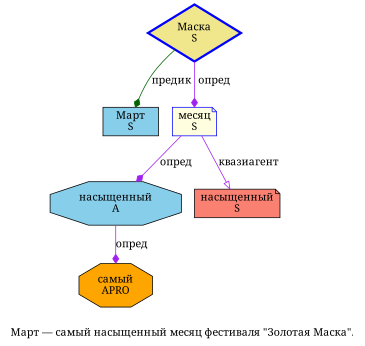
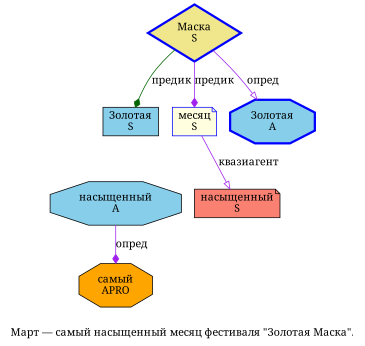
(214, 81) -> (214, 81)
(131, 122) -> (131, 122)
none -> (272, 122)
(162, 155) -> none
